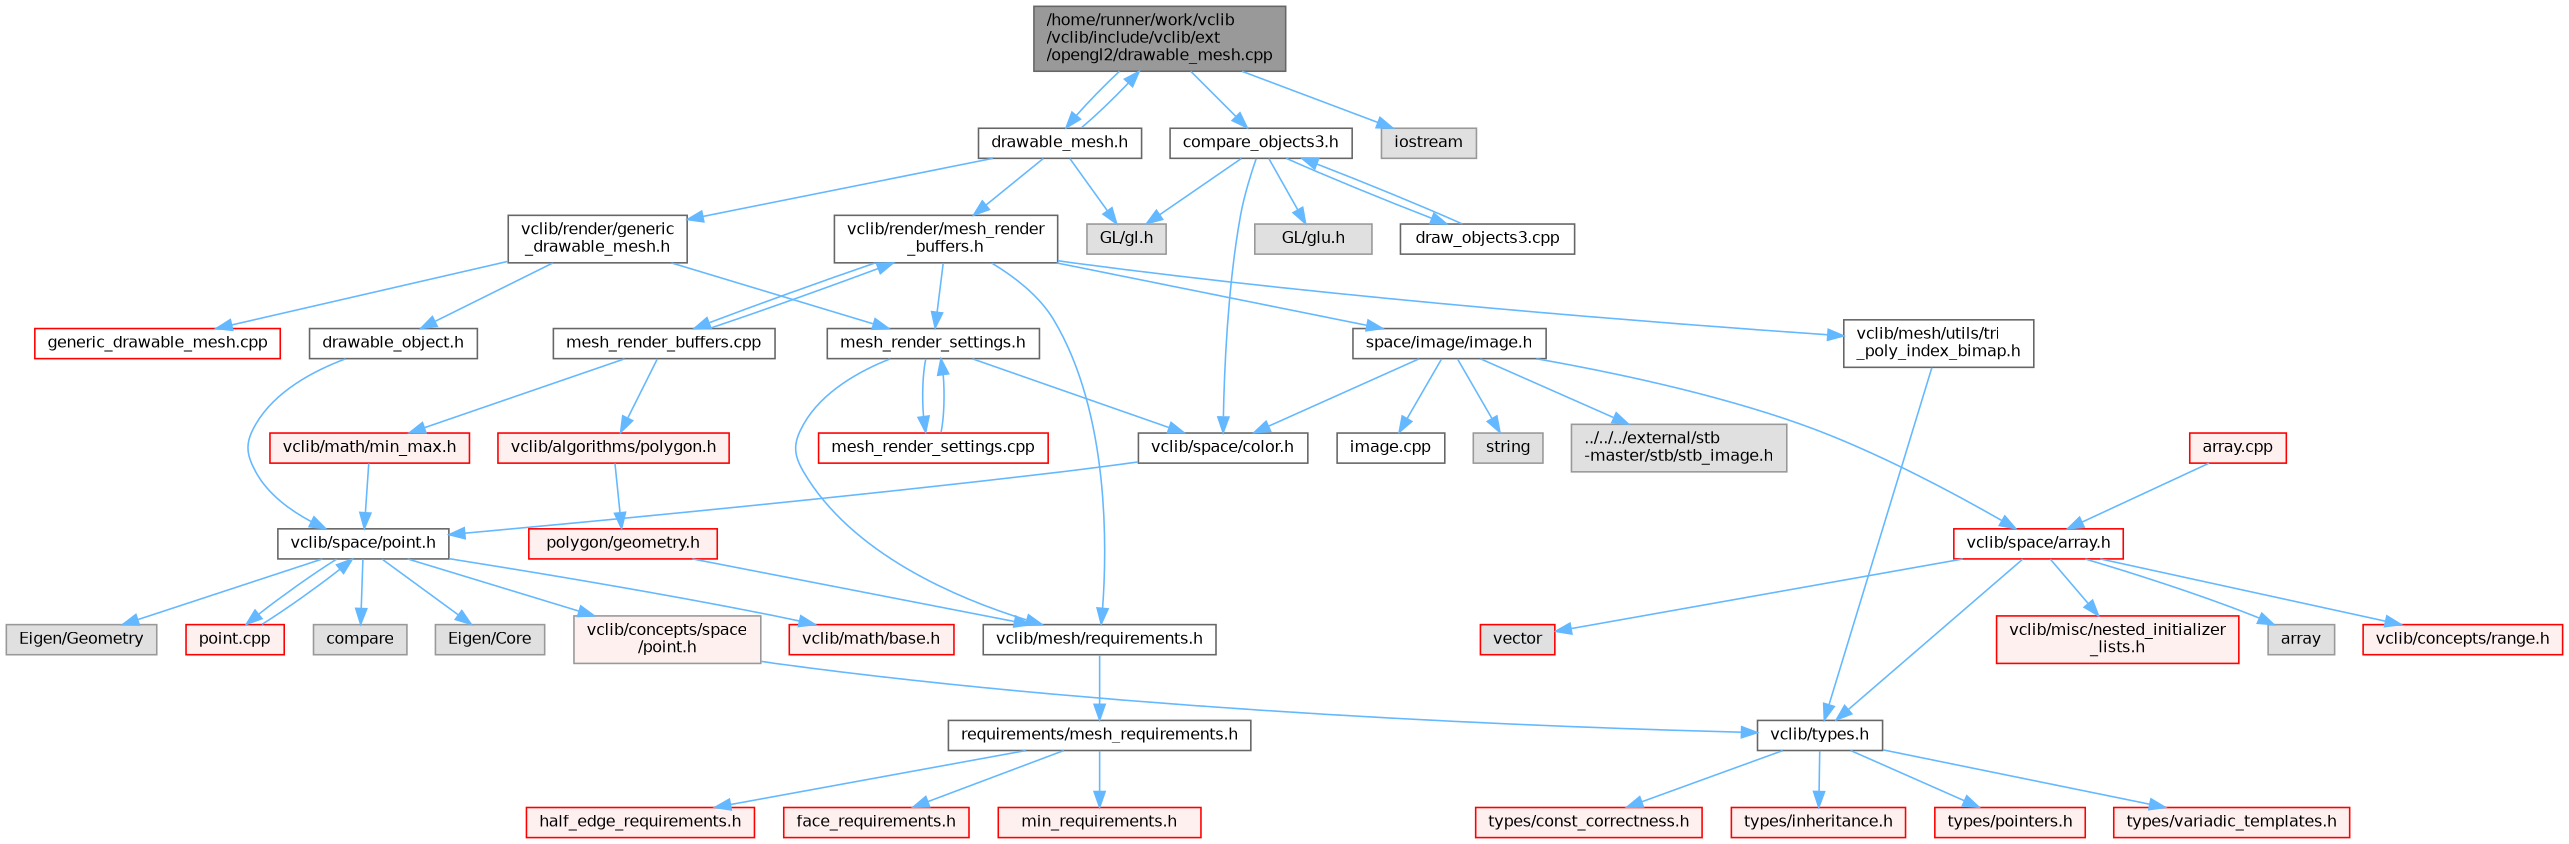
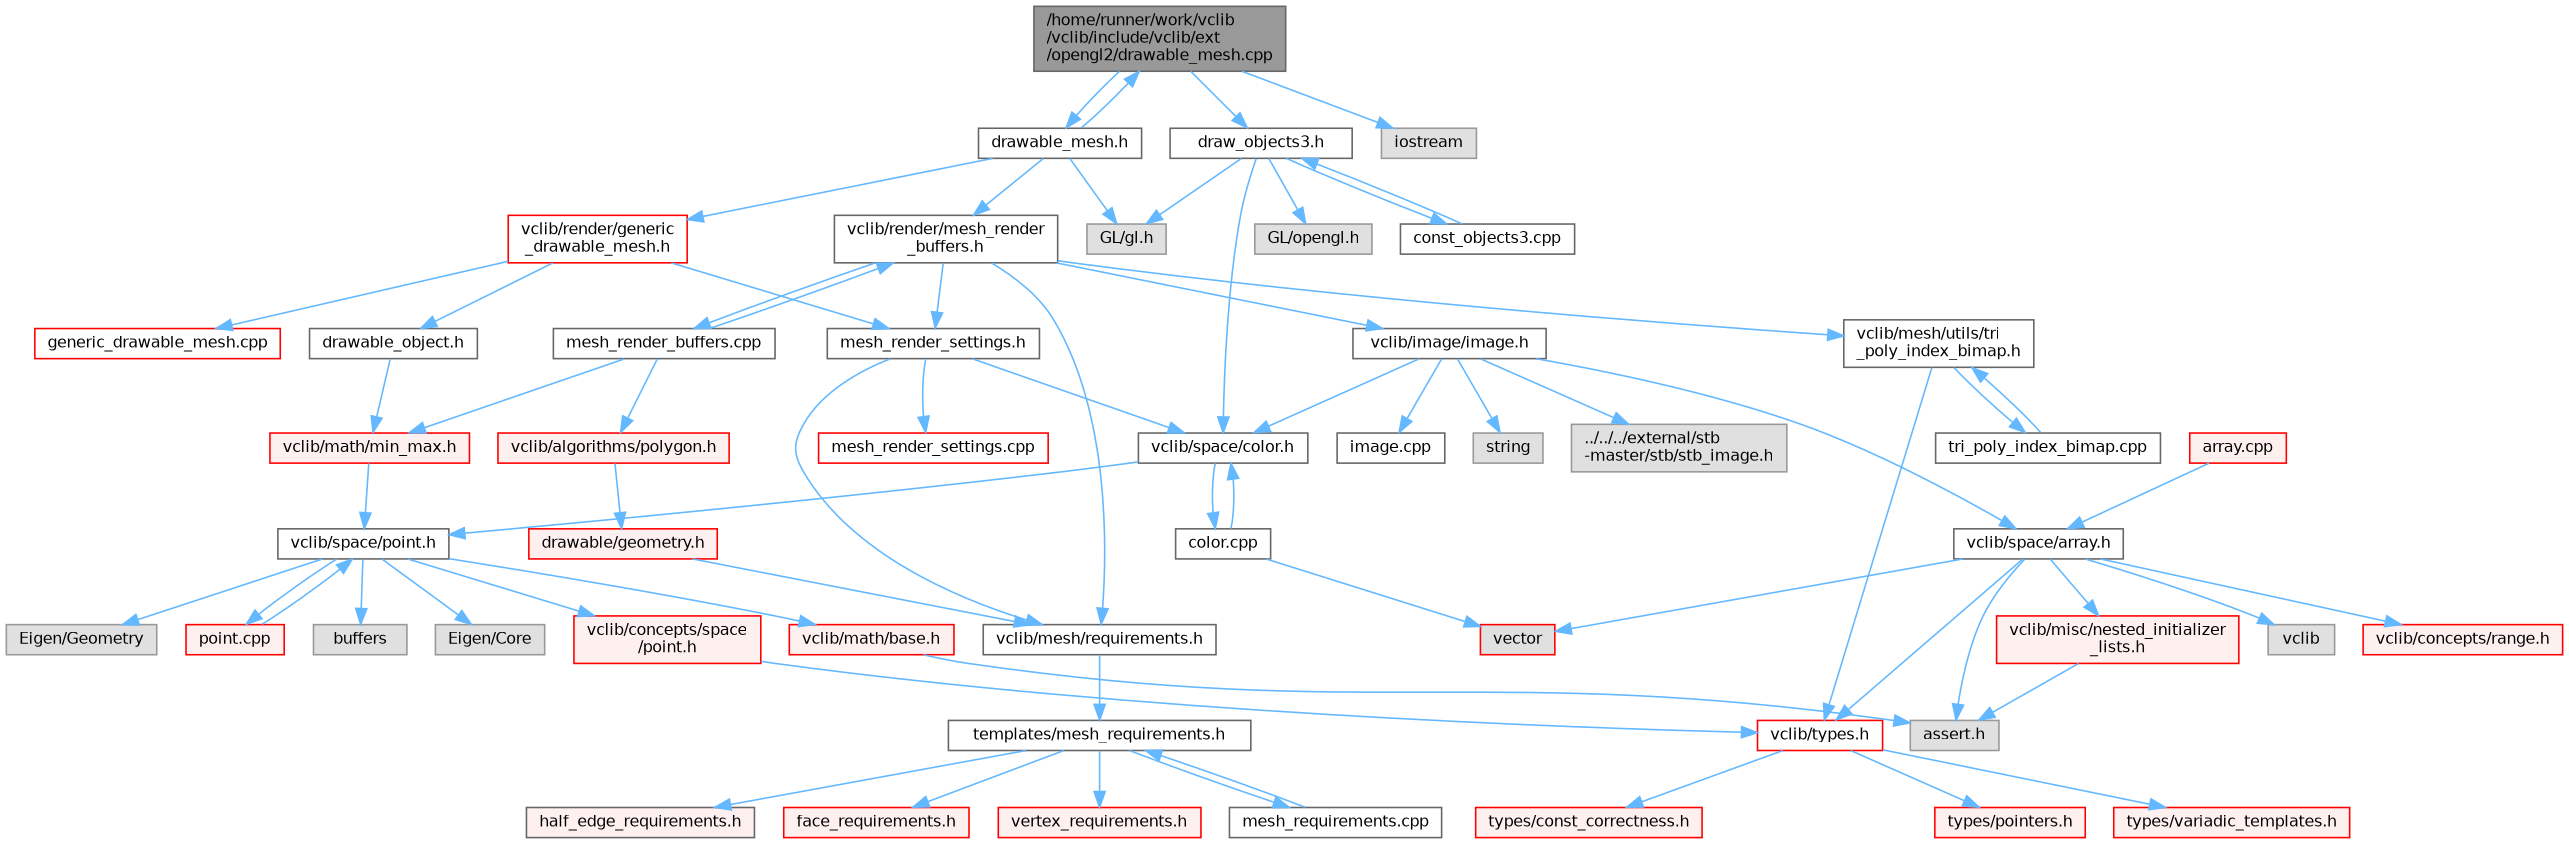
(1261, 143) -> (1261, 143)
(598, 239) -> (598, 239)
(1313, 239) -> (1313, 239)
(1488, 239) -> (1488, 239)
(1450, 344) -> (1450, 344)
(944, 404) -> none
(253, 430) -> (383, 388)
none -> (2048, 448)
(623, 544) -> (623, 544)
none -> (1223, 544)
(2039, 544) -> (2039, 544)
(360, 640) -> (360, 640)
(667, 640) -> (667, 640)
(2301, 640) -> (2301, 640)
(1100, 735) -> (1100, 735)
(1820, 735) -> (1820, 735)
none -> (1955, 735)
(640, 823) -> (640, 823)
(1100, 823) -> (1100, 823)
none -> (1336, 823)
(1818, 823) -> none
